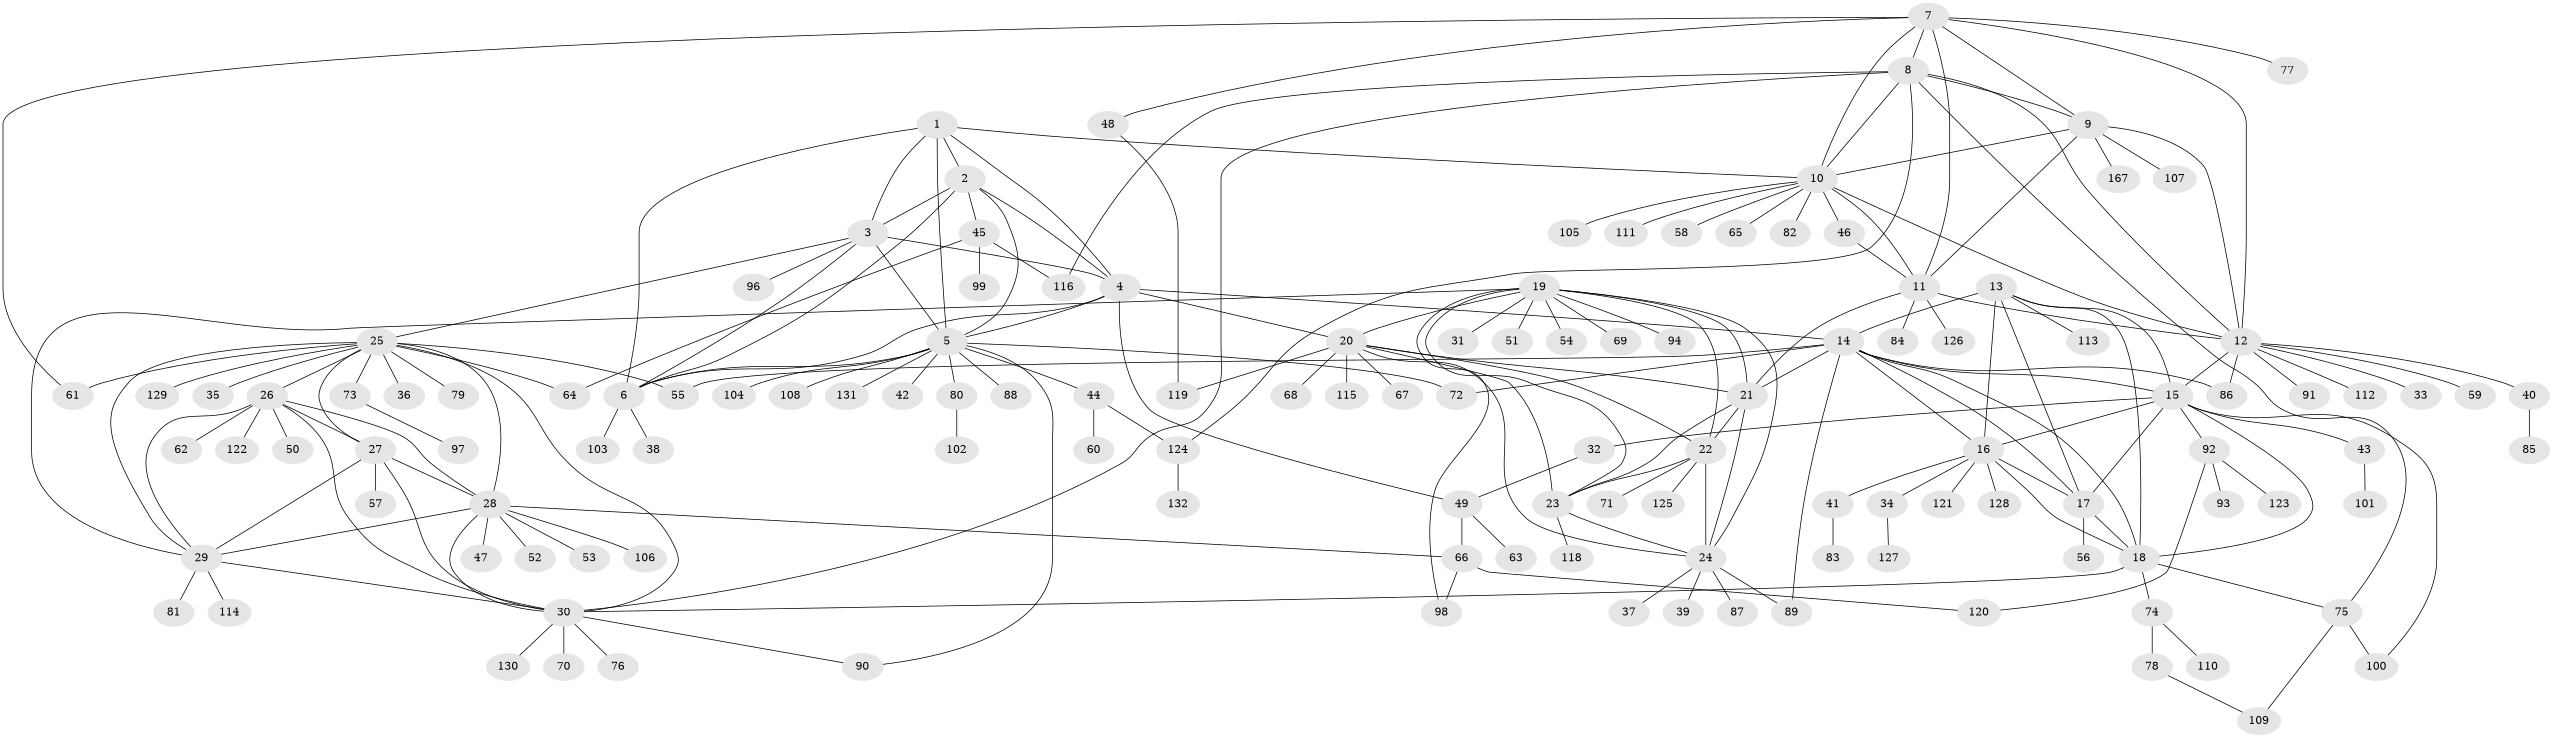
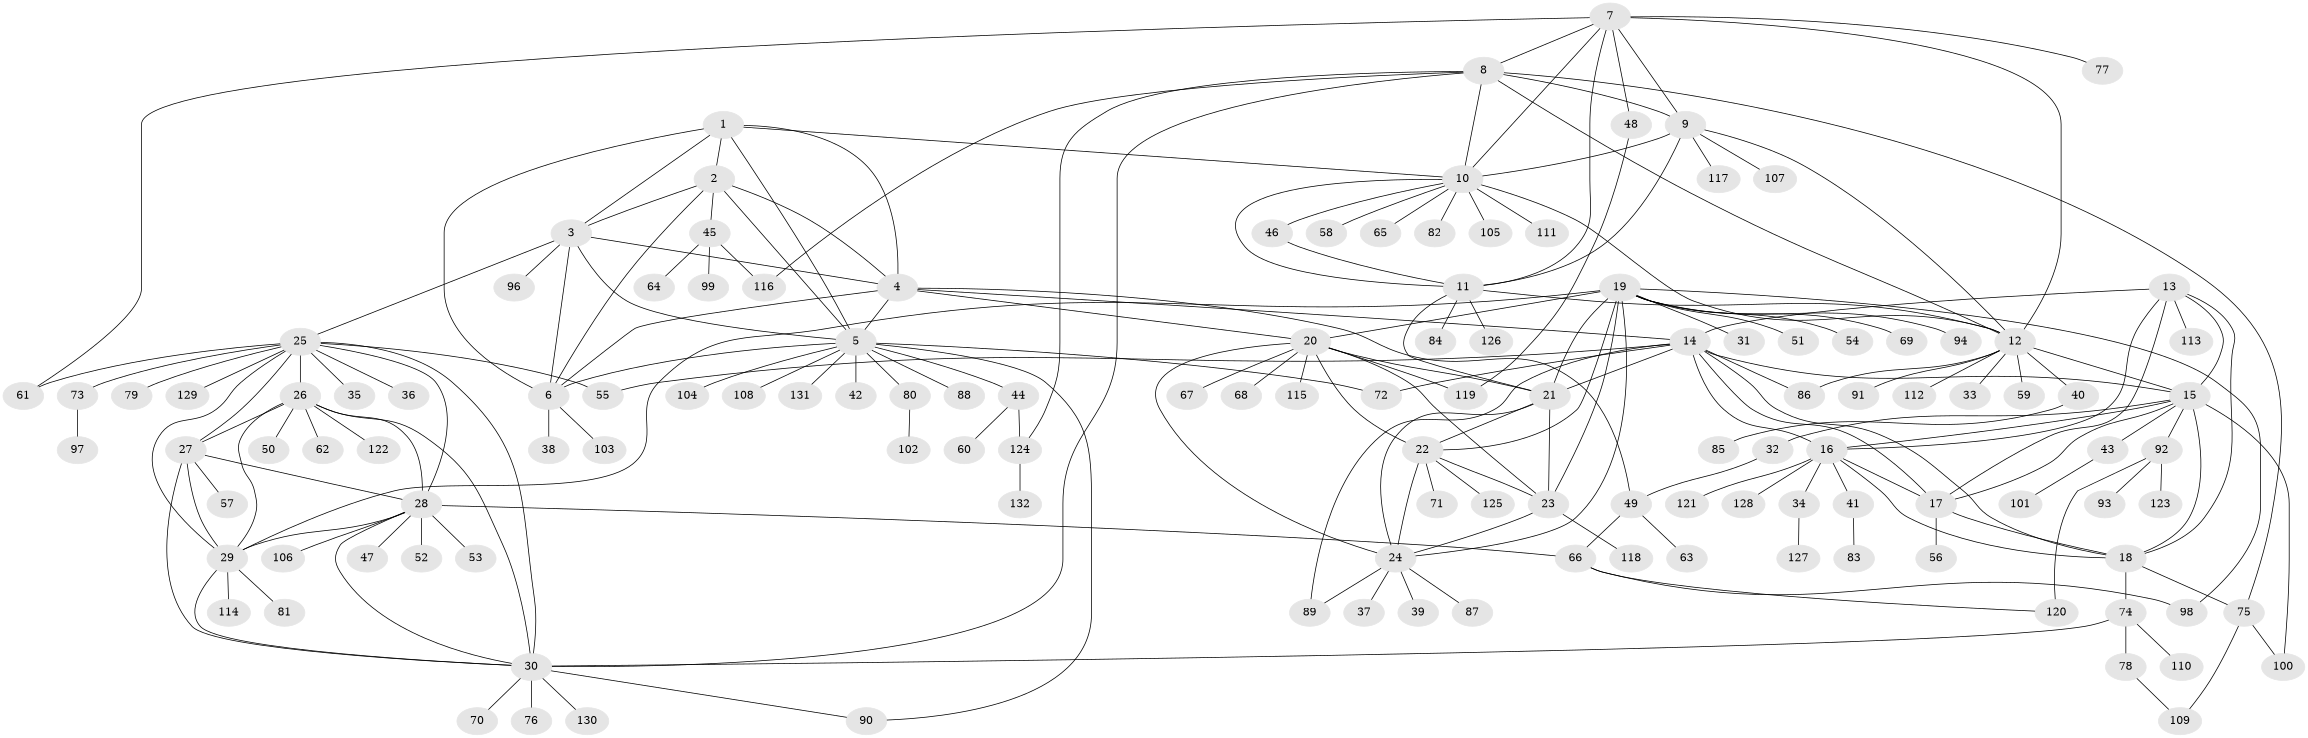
(2118, 179) -> (1719, 179)
(483, 366) -> none
(1355, 598) -> (1331, 655)
